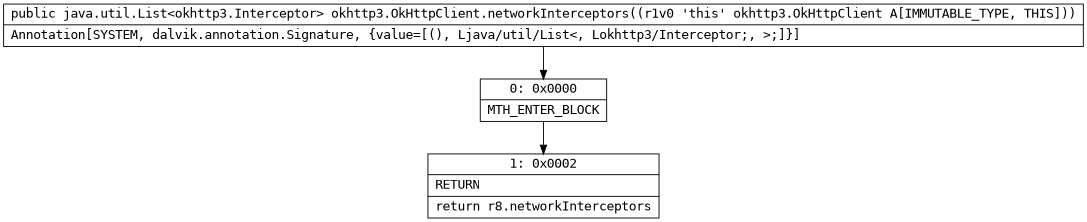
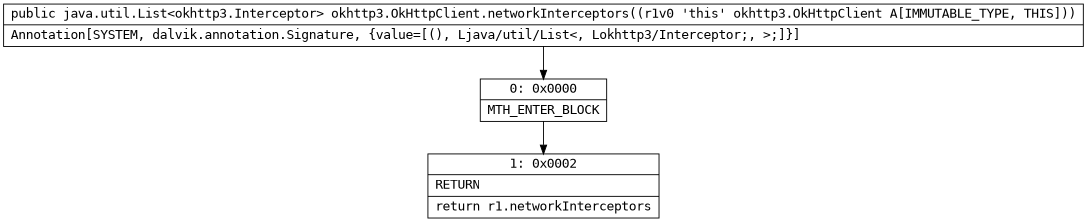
(543, 207) -> (543, 207)
